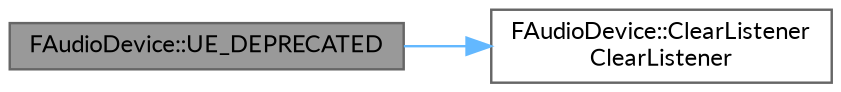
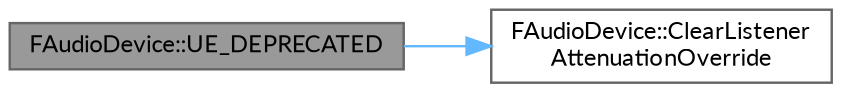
(661, 46) -> (661, 46)
